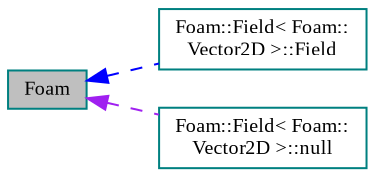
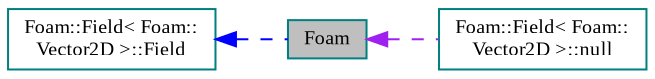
(133, 70) -> (262, 39)
